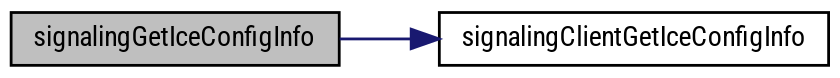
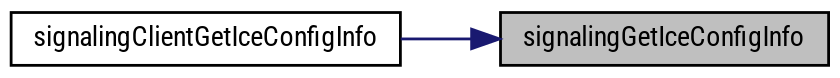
(375, 39) -> (436, 39)
